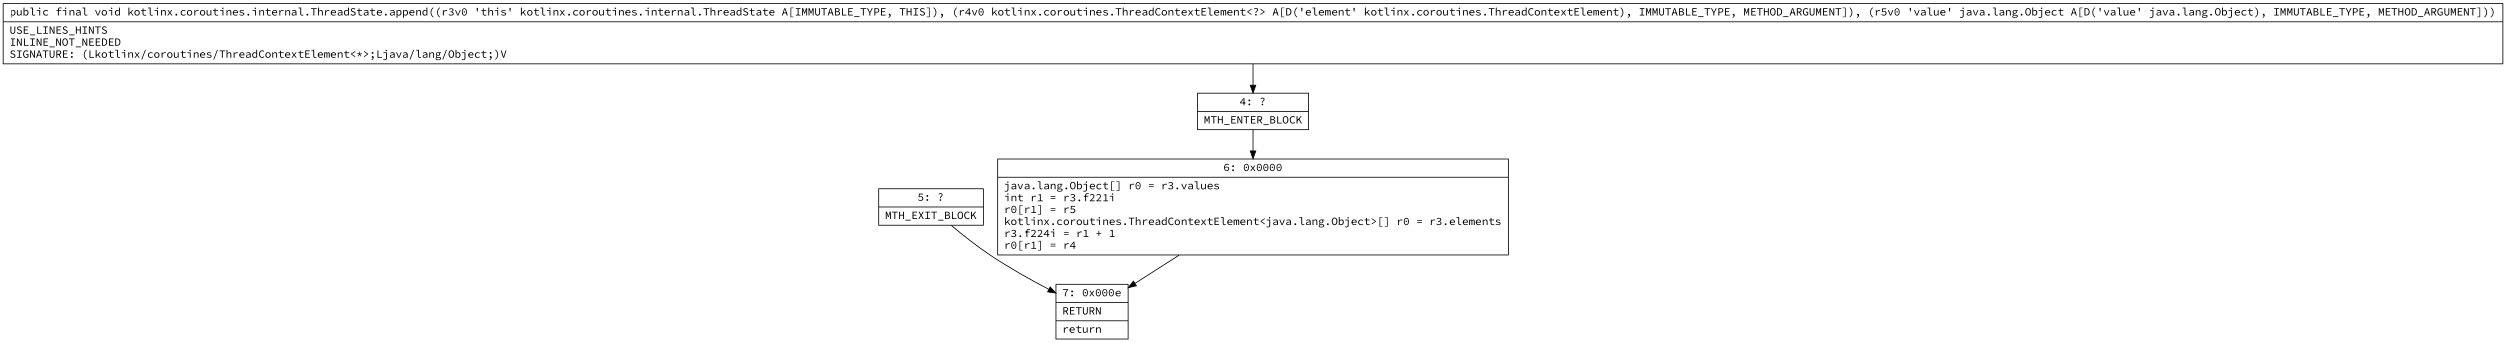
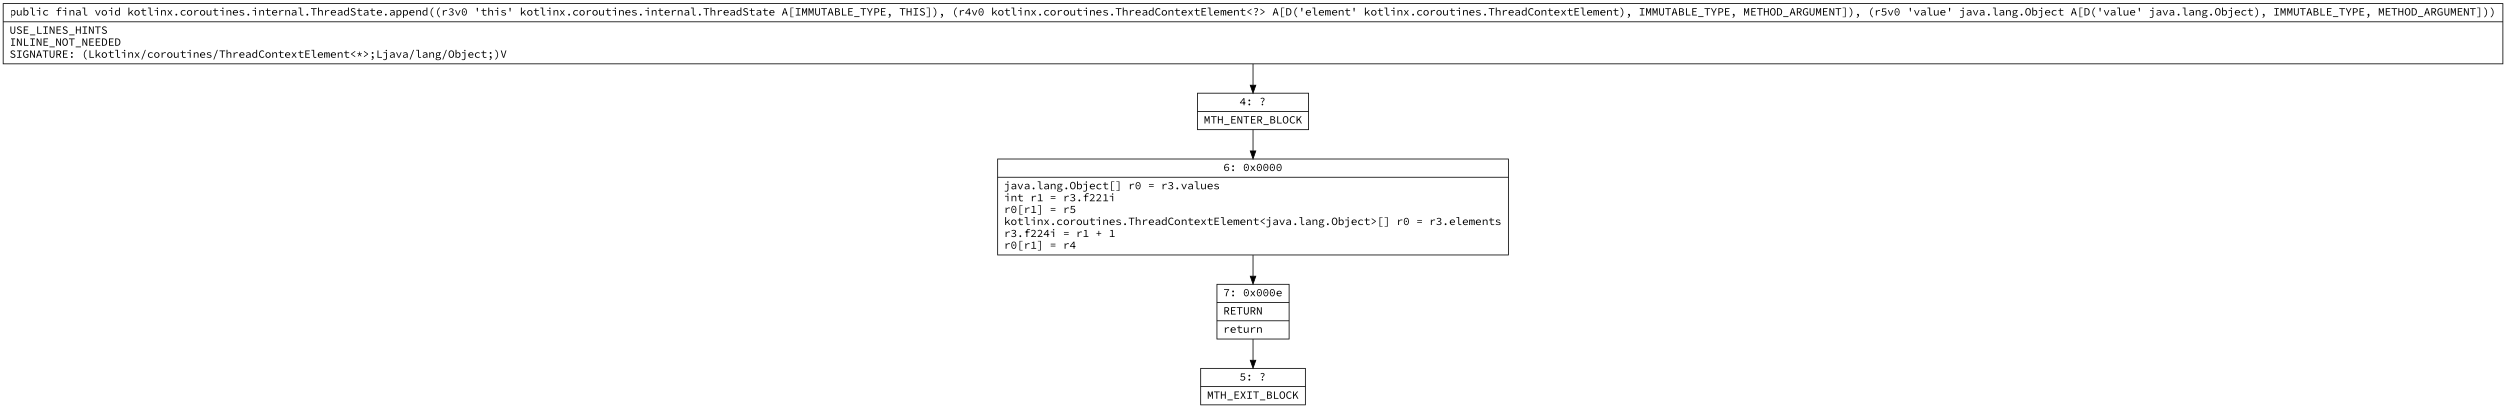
(998, 260) -> (1253, 350)
